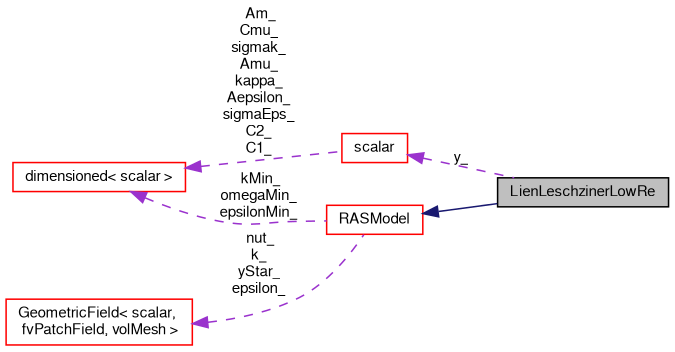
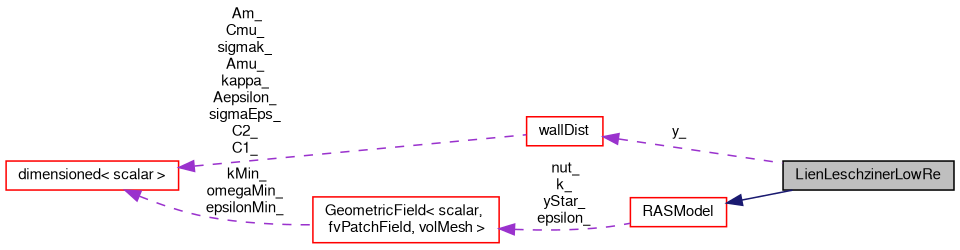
(375, 148) -> (565, 131)
(234, 223) -> (224, 220)
